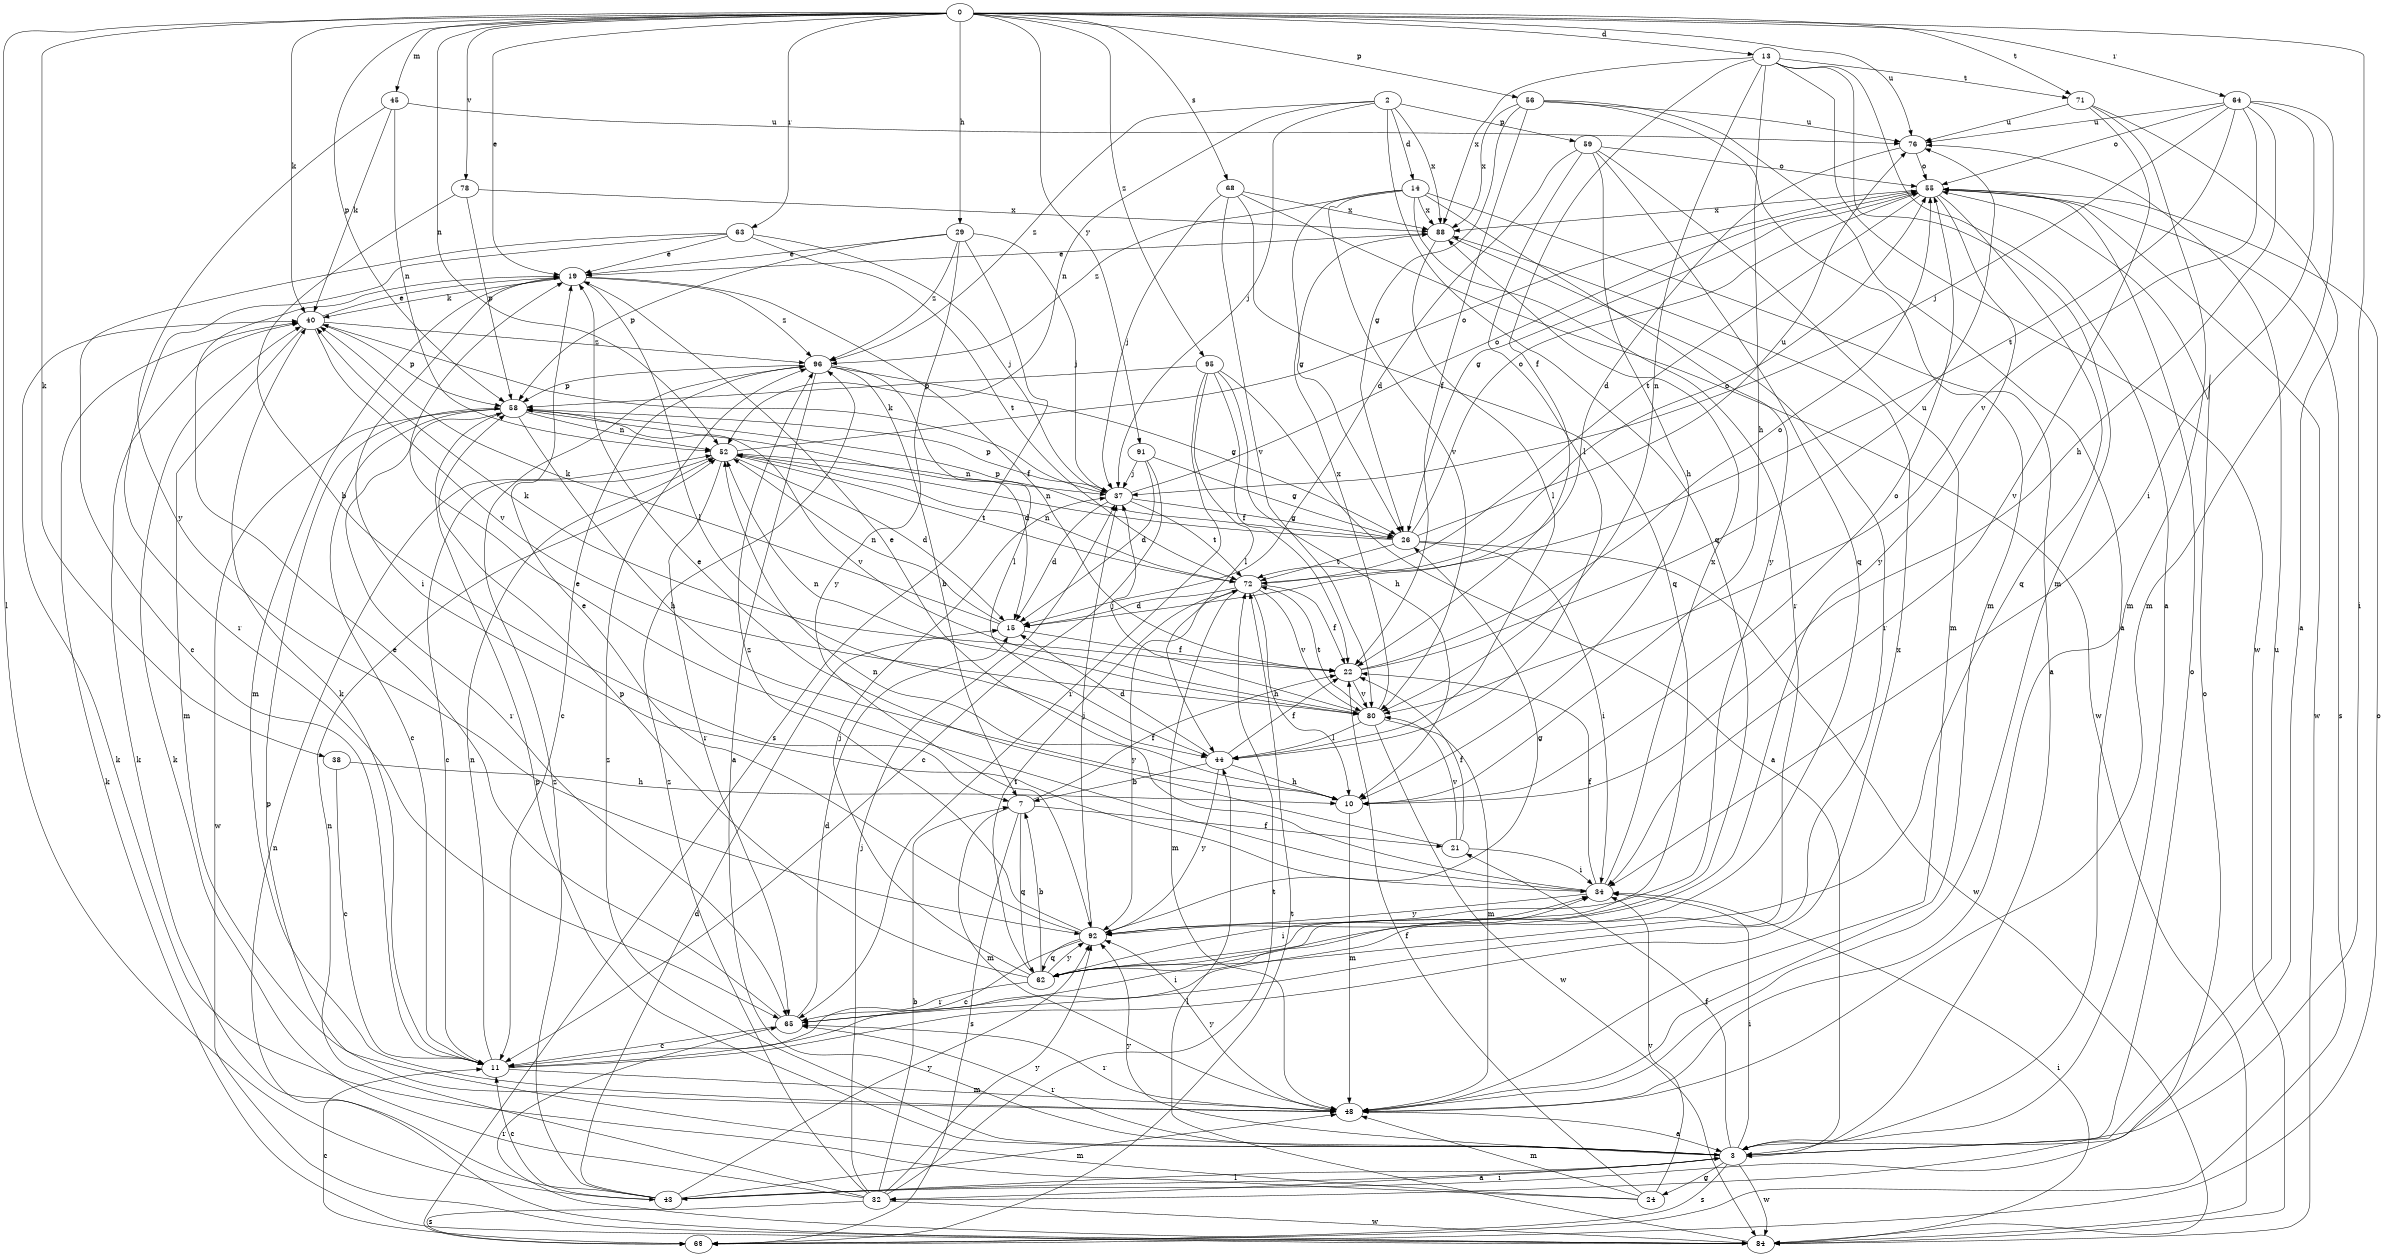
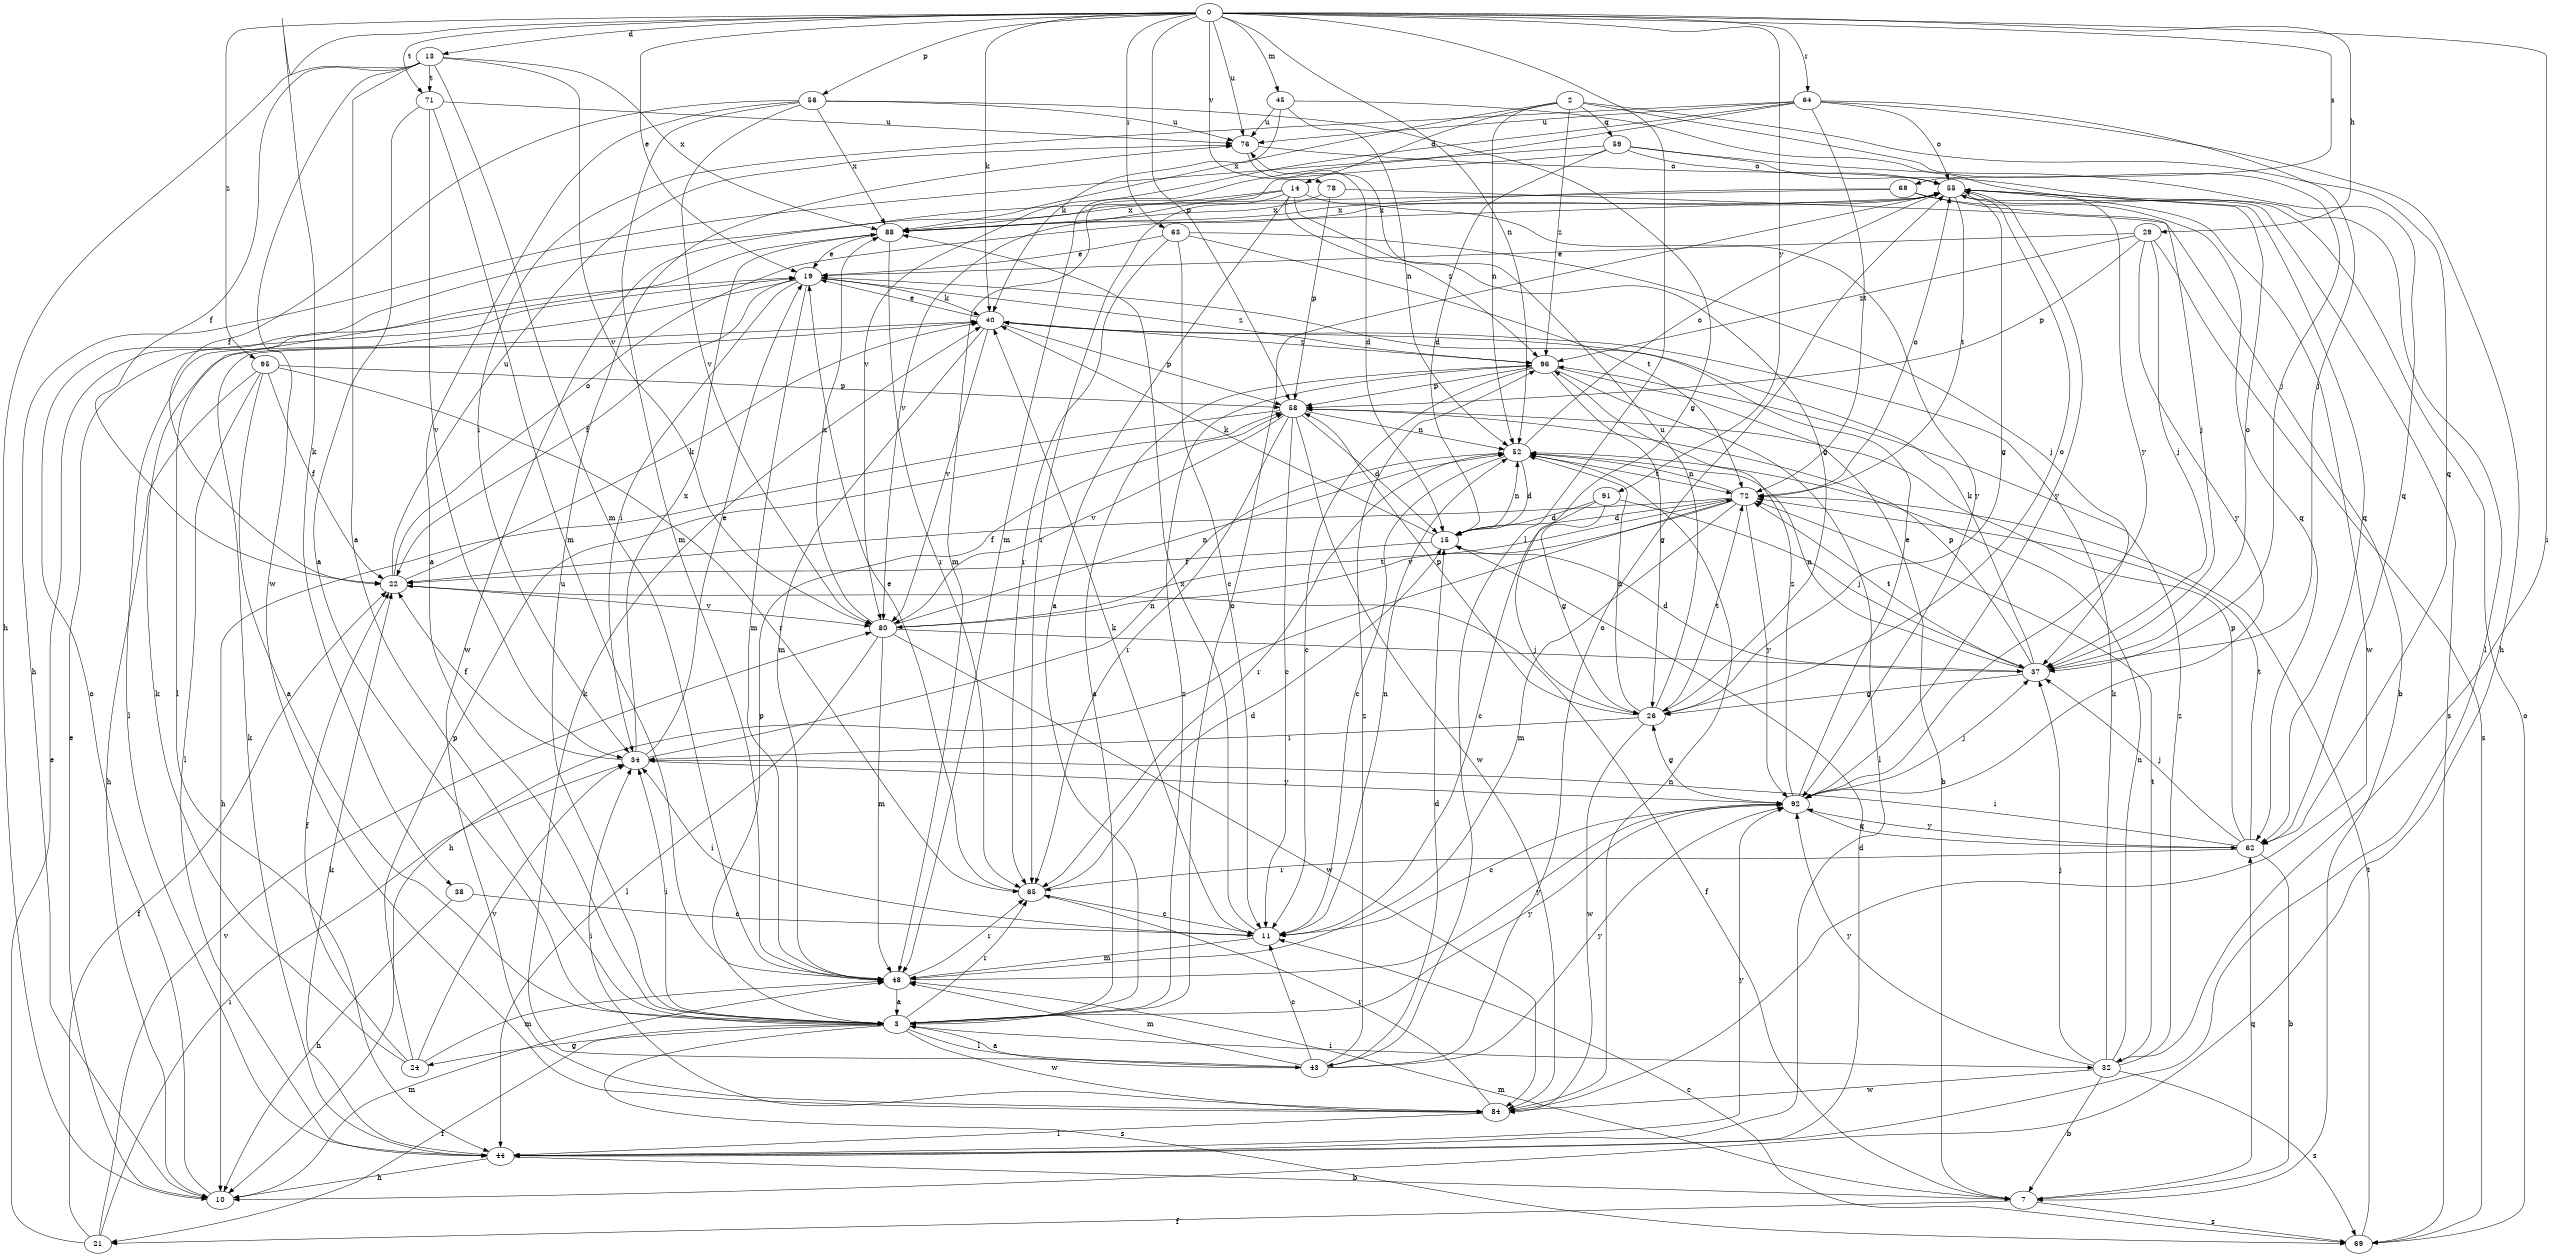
(1503, 123) -> (1607, 123)
(1657, 386) -> (613, 343)
(1259, 464) -> (704, 357)
(928, 472) -> (1799, 543)
(1294, 716) -> (332, 870)
(490, 1229) -> (223, 454)
